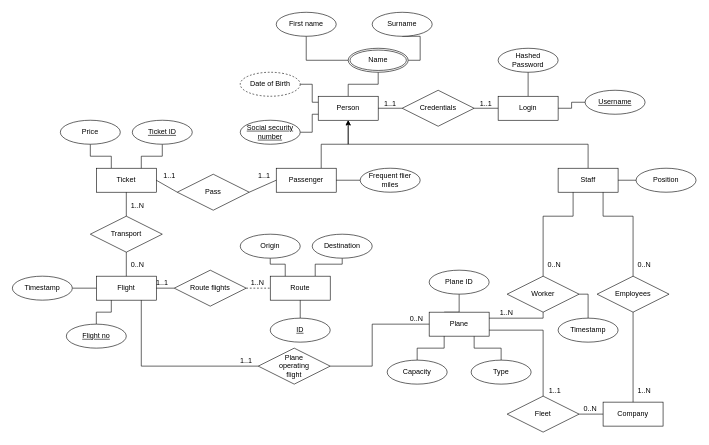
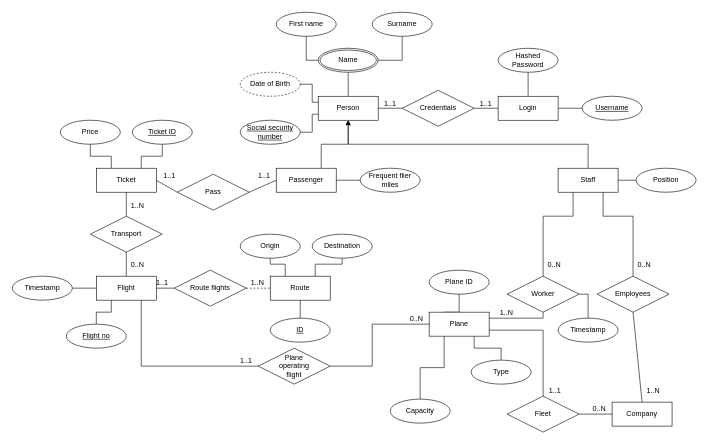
(378, 60) -> (348, 60)
(615, 102) -> (612, 108)
(417, 372) -> (420, 411)
(633, 414) -> (642, 414)
